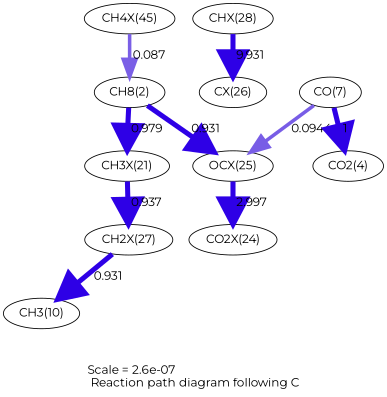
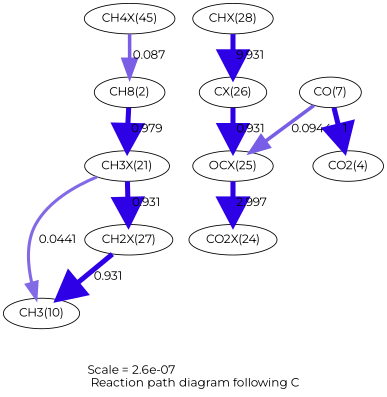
(171, 122) -> (233, 117)
(145, 203) -> (145, 203)
none -> (41, 217)
